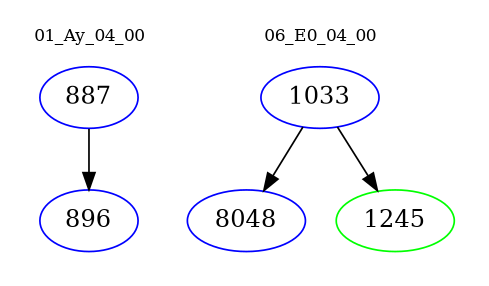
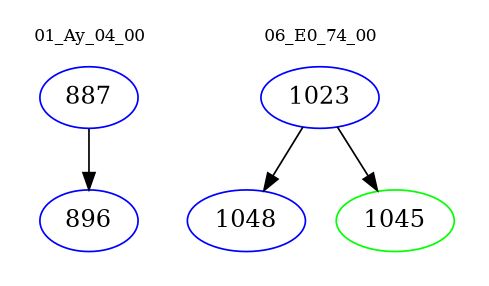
(321, 37) -> (321, 37)
(320, 98) -> (320, 98)
(246, 221) -> (246, 221)
(395, 221) -> (395, 221)
